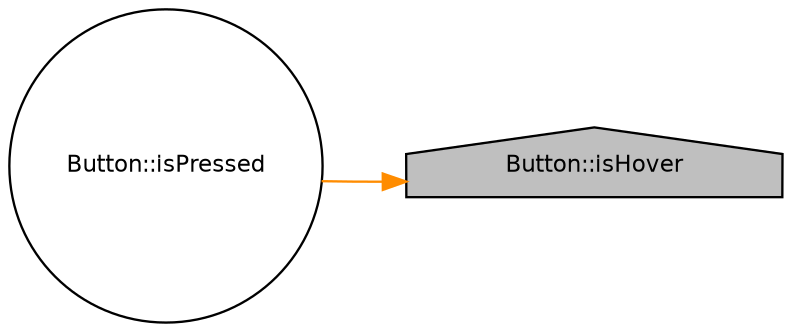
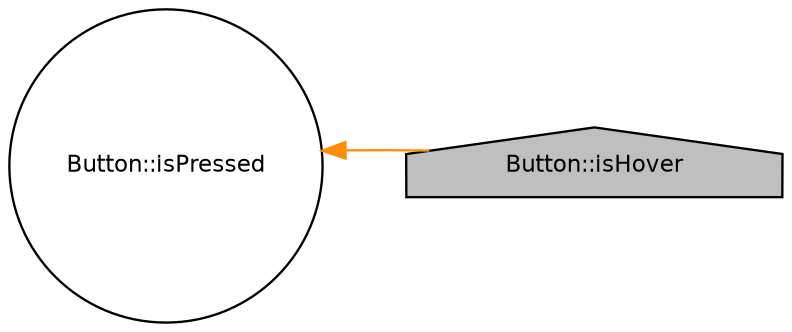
(352, 182) -> (388, 150)
